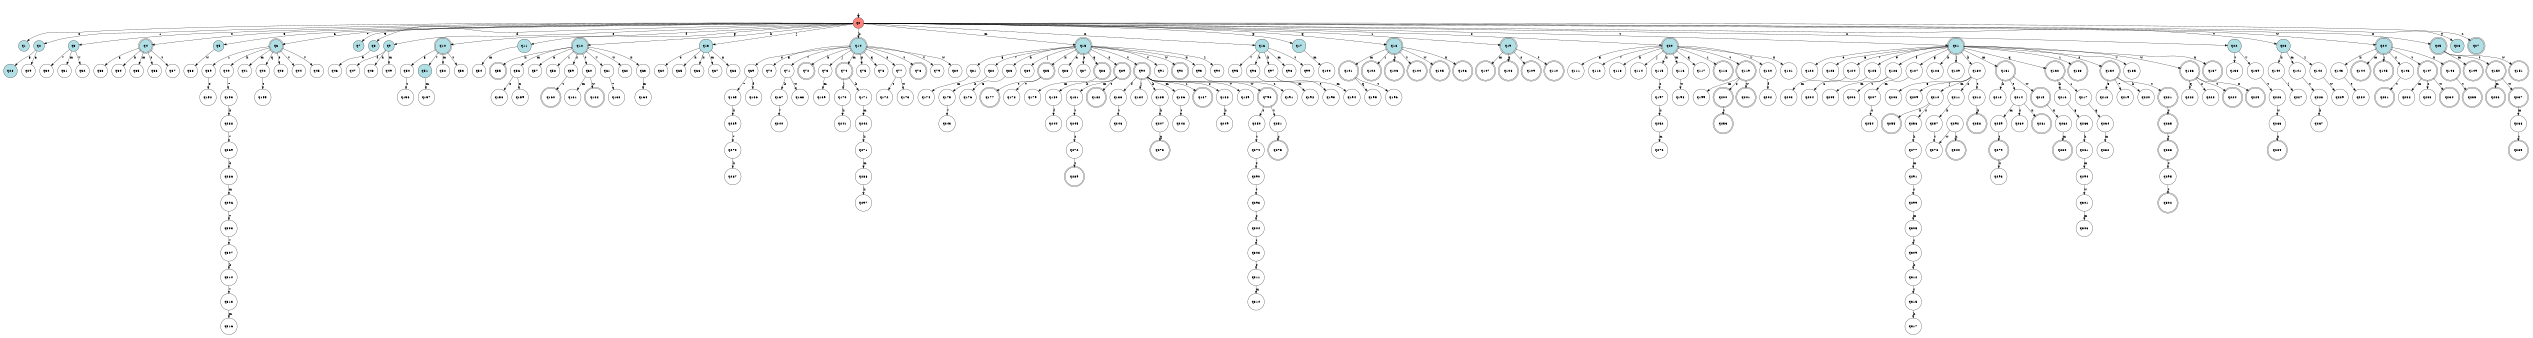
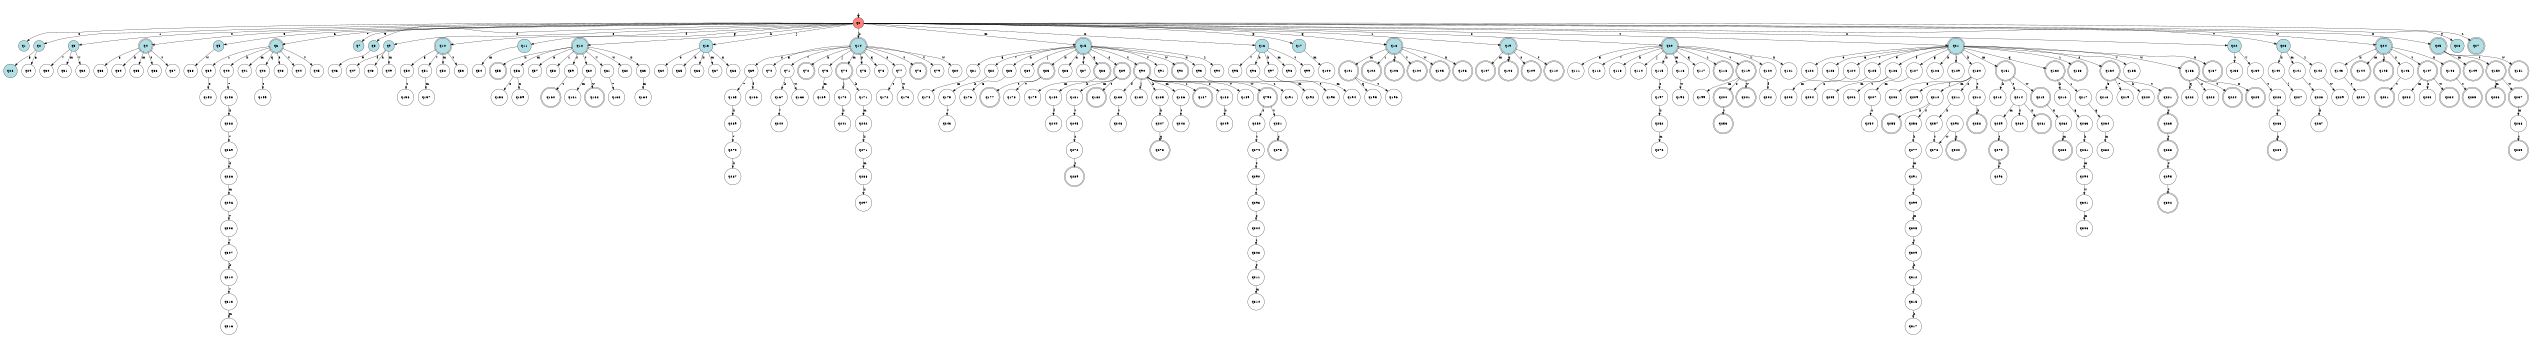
(425, 71) -> (425, 71)
